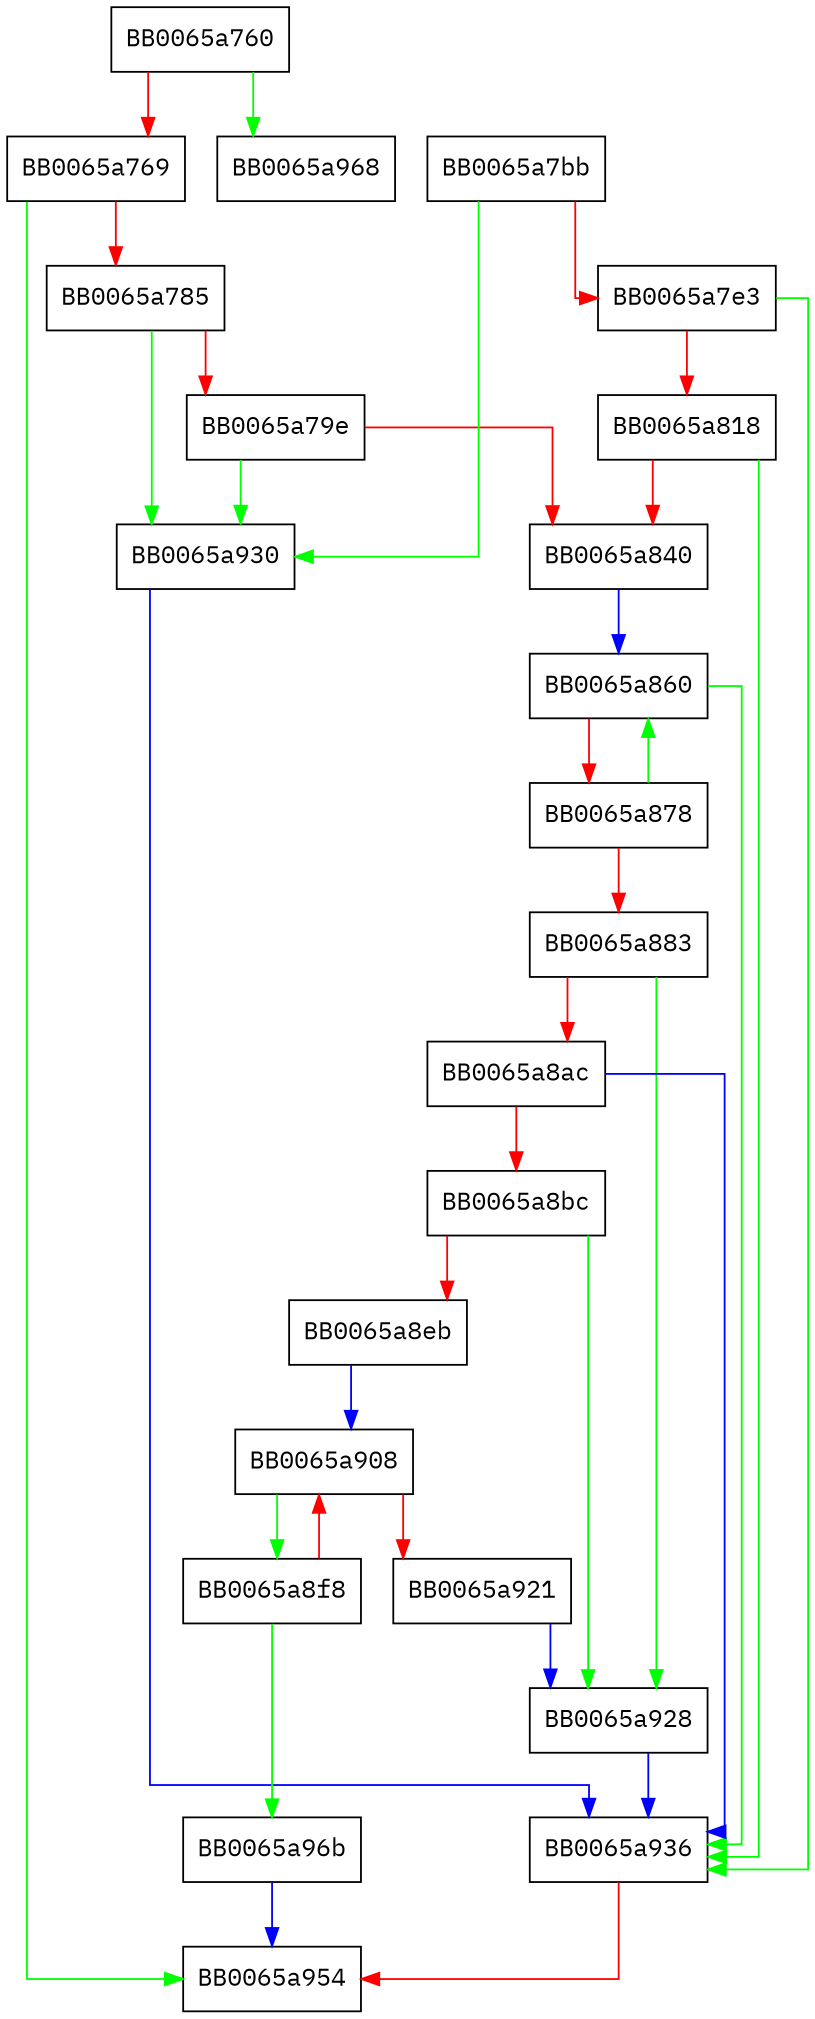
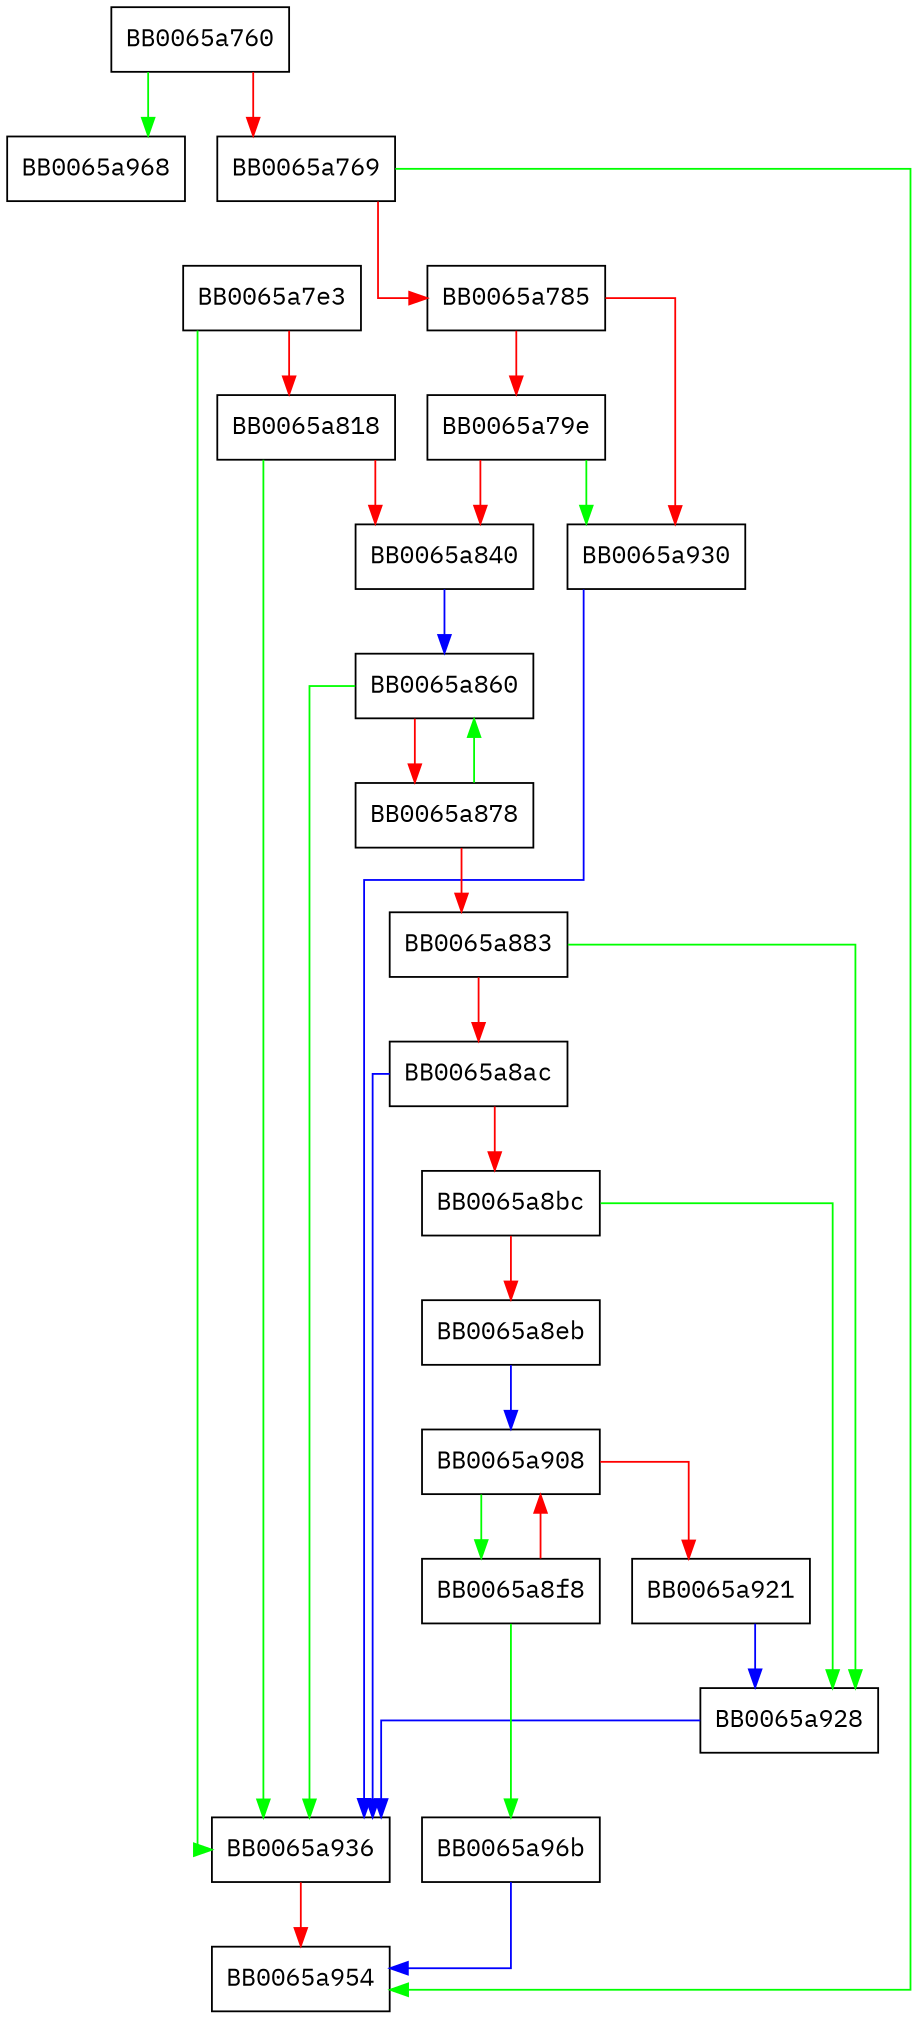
(516, 169) -> none
(152, 419) -> (675, 367)
